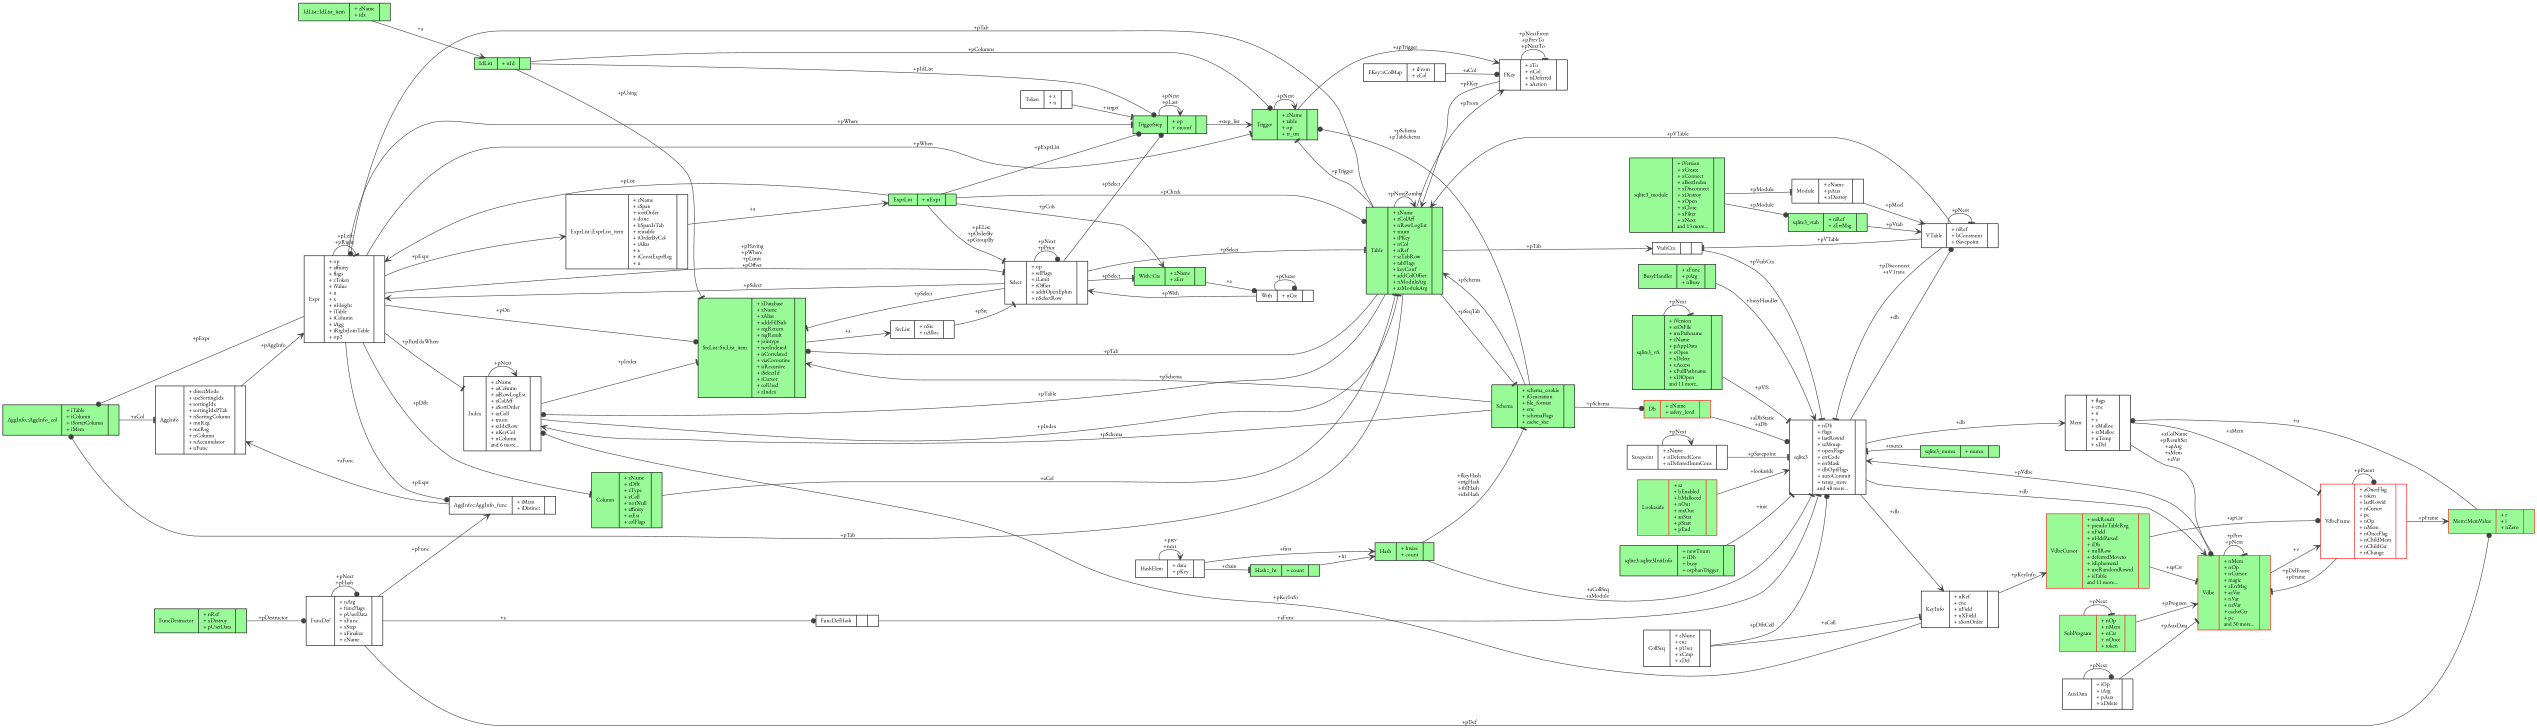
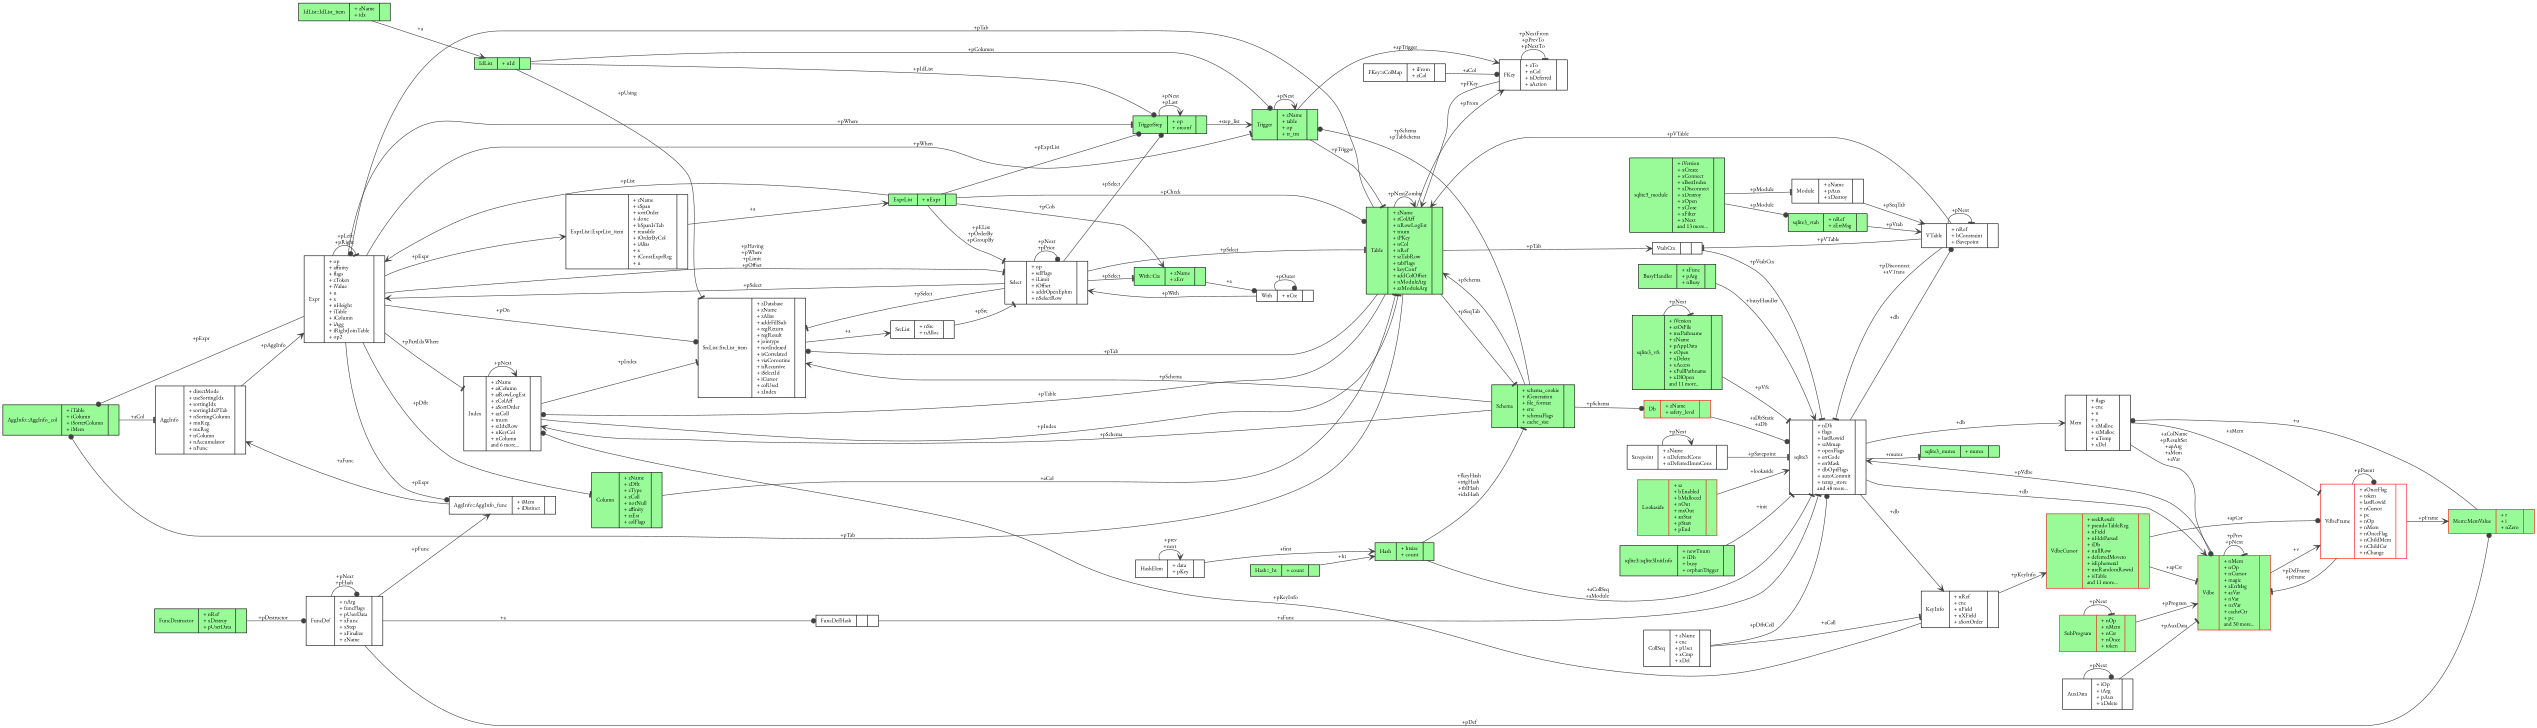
(1046, 100) -> none
(1334, 177) -> (1352, 165)
(1894, 205) -> (1894, 205)
(752, 348) -> (752, 348)
(1895, 450) -> (1892, 459)
(1226, 570) -> none
